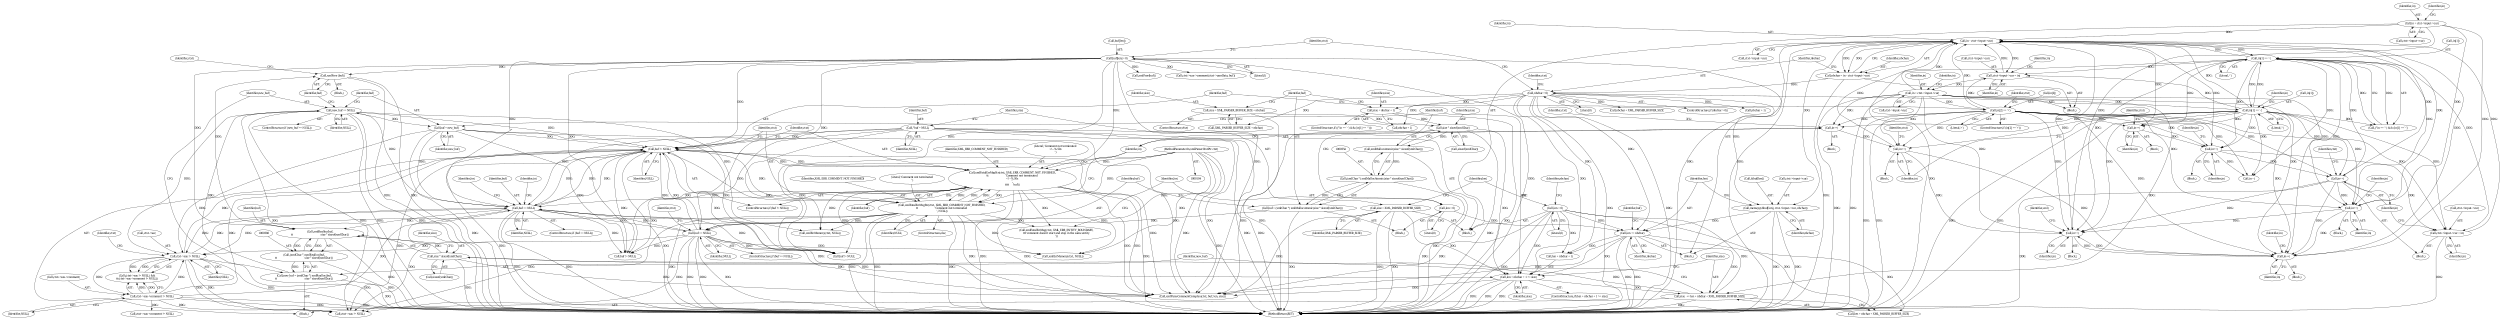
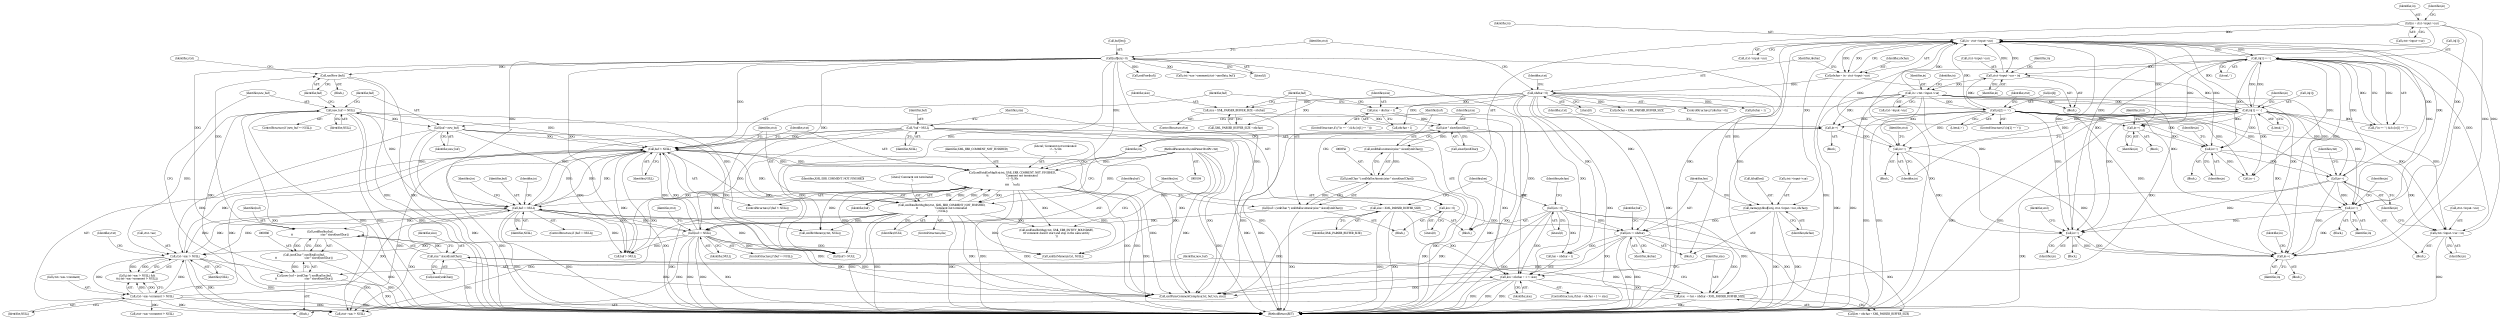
none -> (1388, 97)
